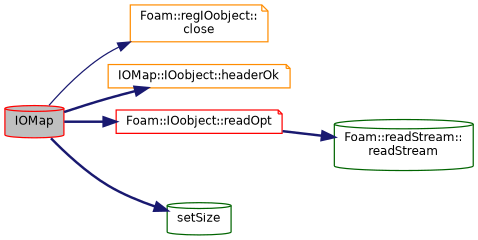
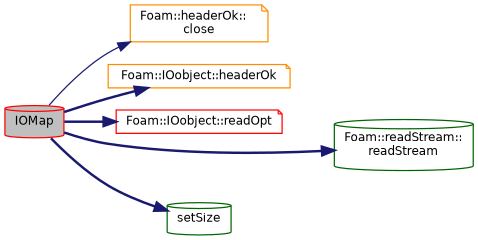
(199, 23) -> (199, 23)
(199, 76) -> (199, 76)
(302, 133) -> (192, 152)
